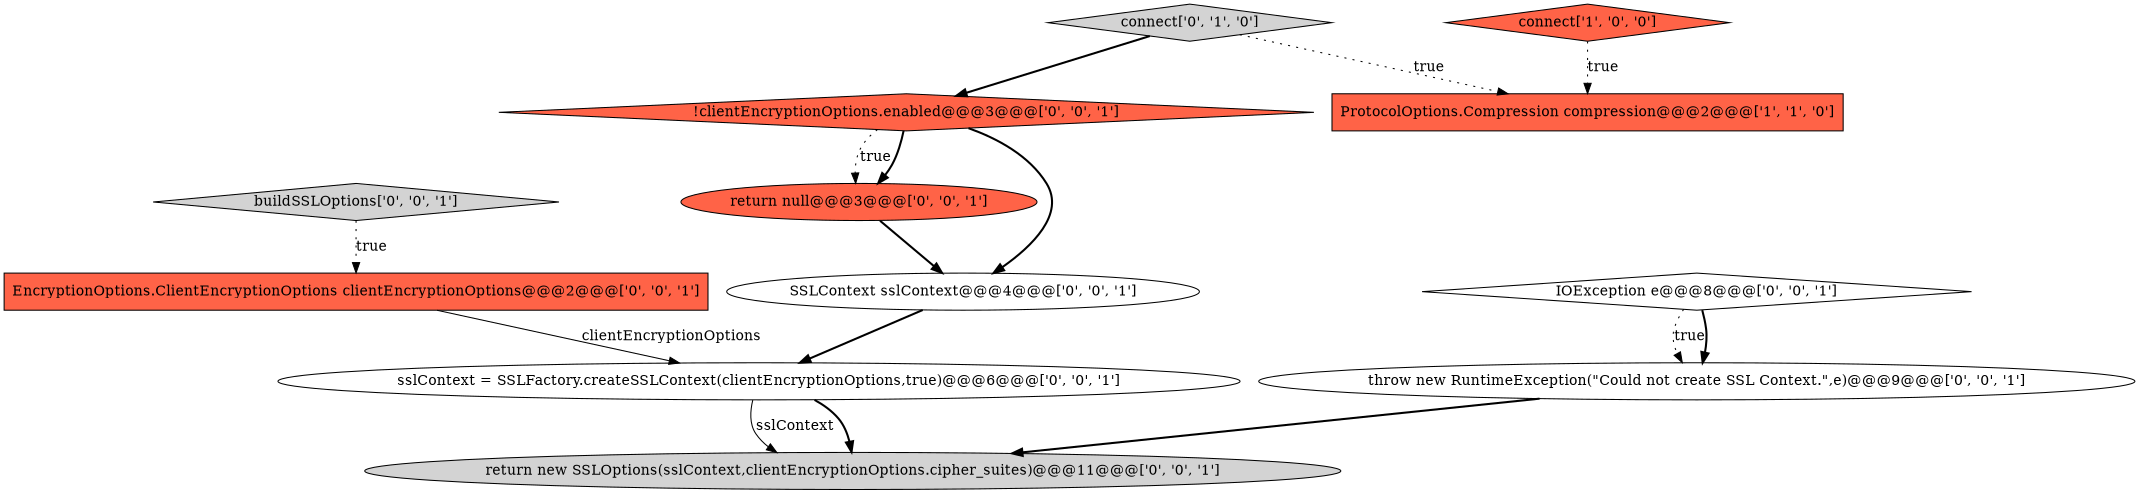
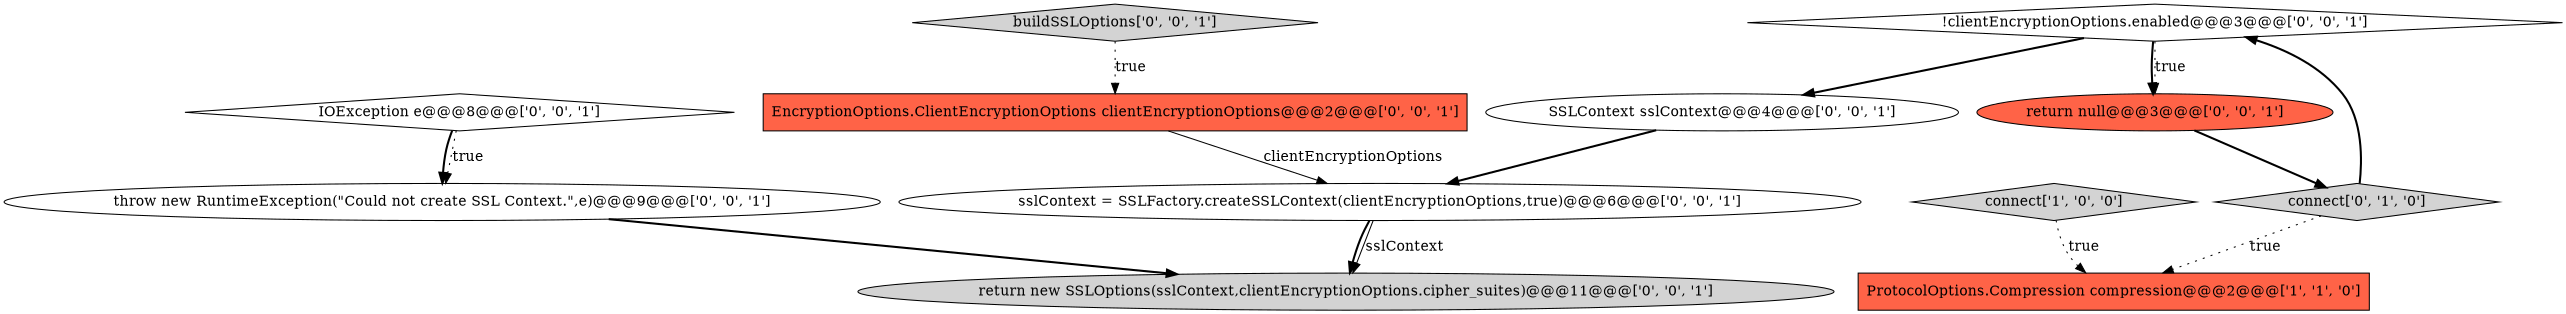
(1588, 23) -> (2054, 202)
(906, 112) -> (2155, 23)
(907, 243) -> (2255, 157)
